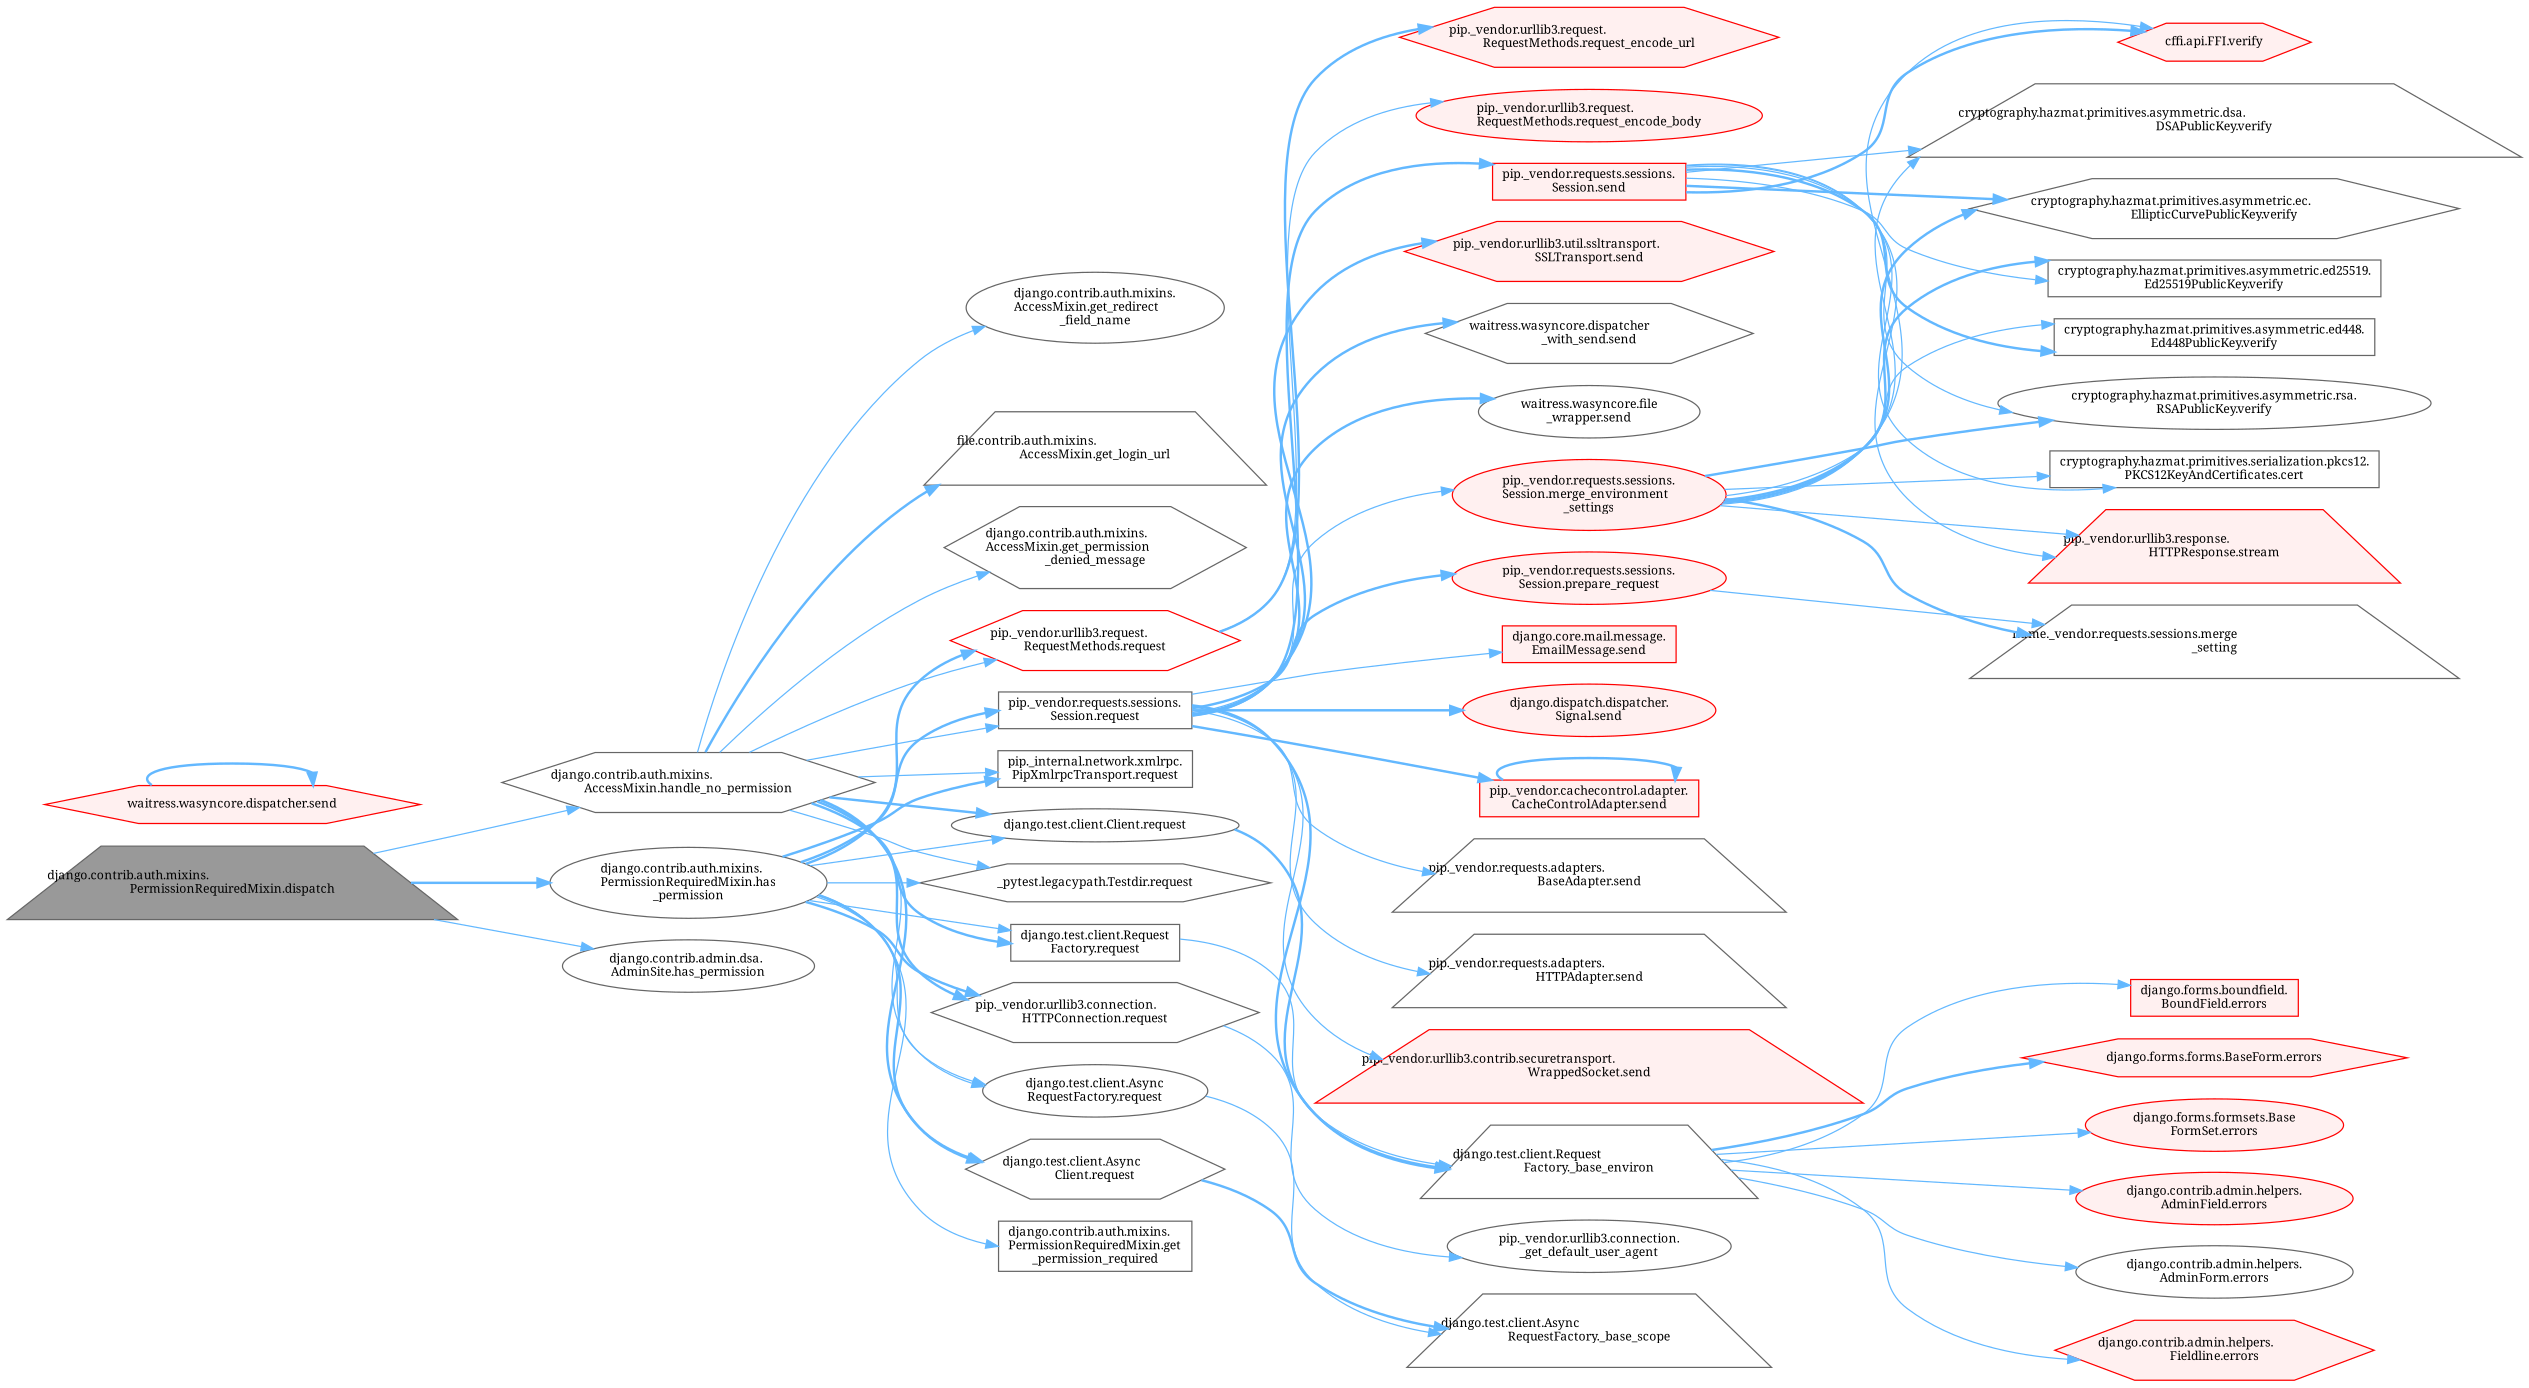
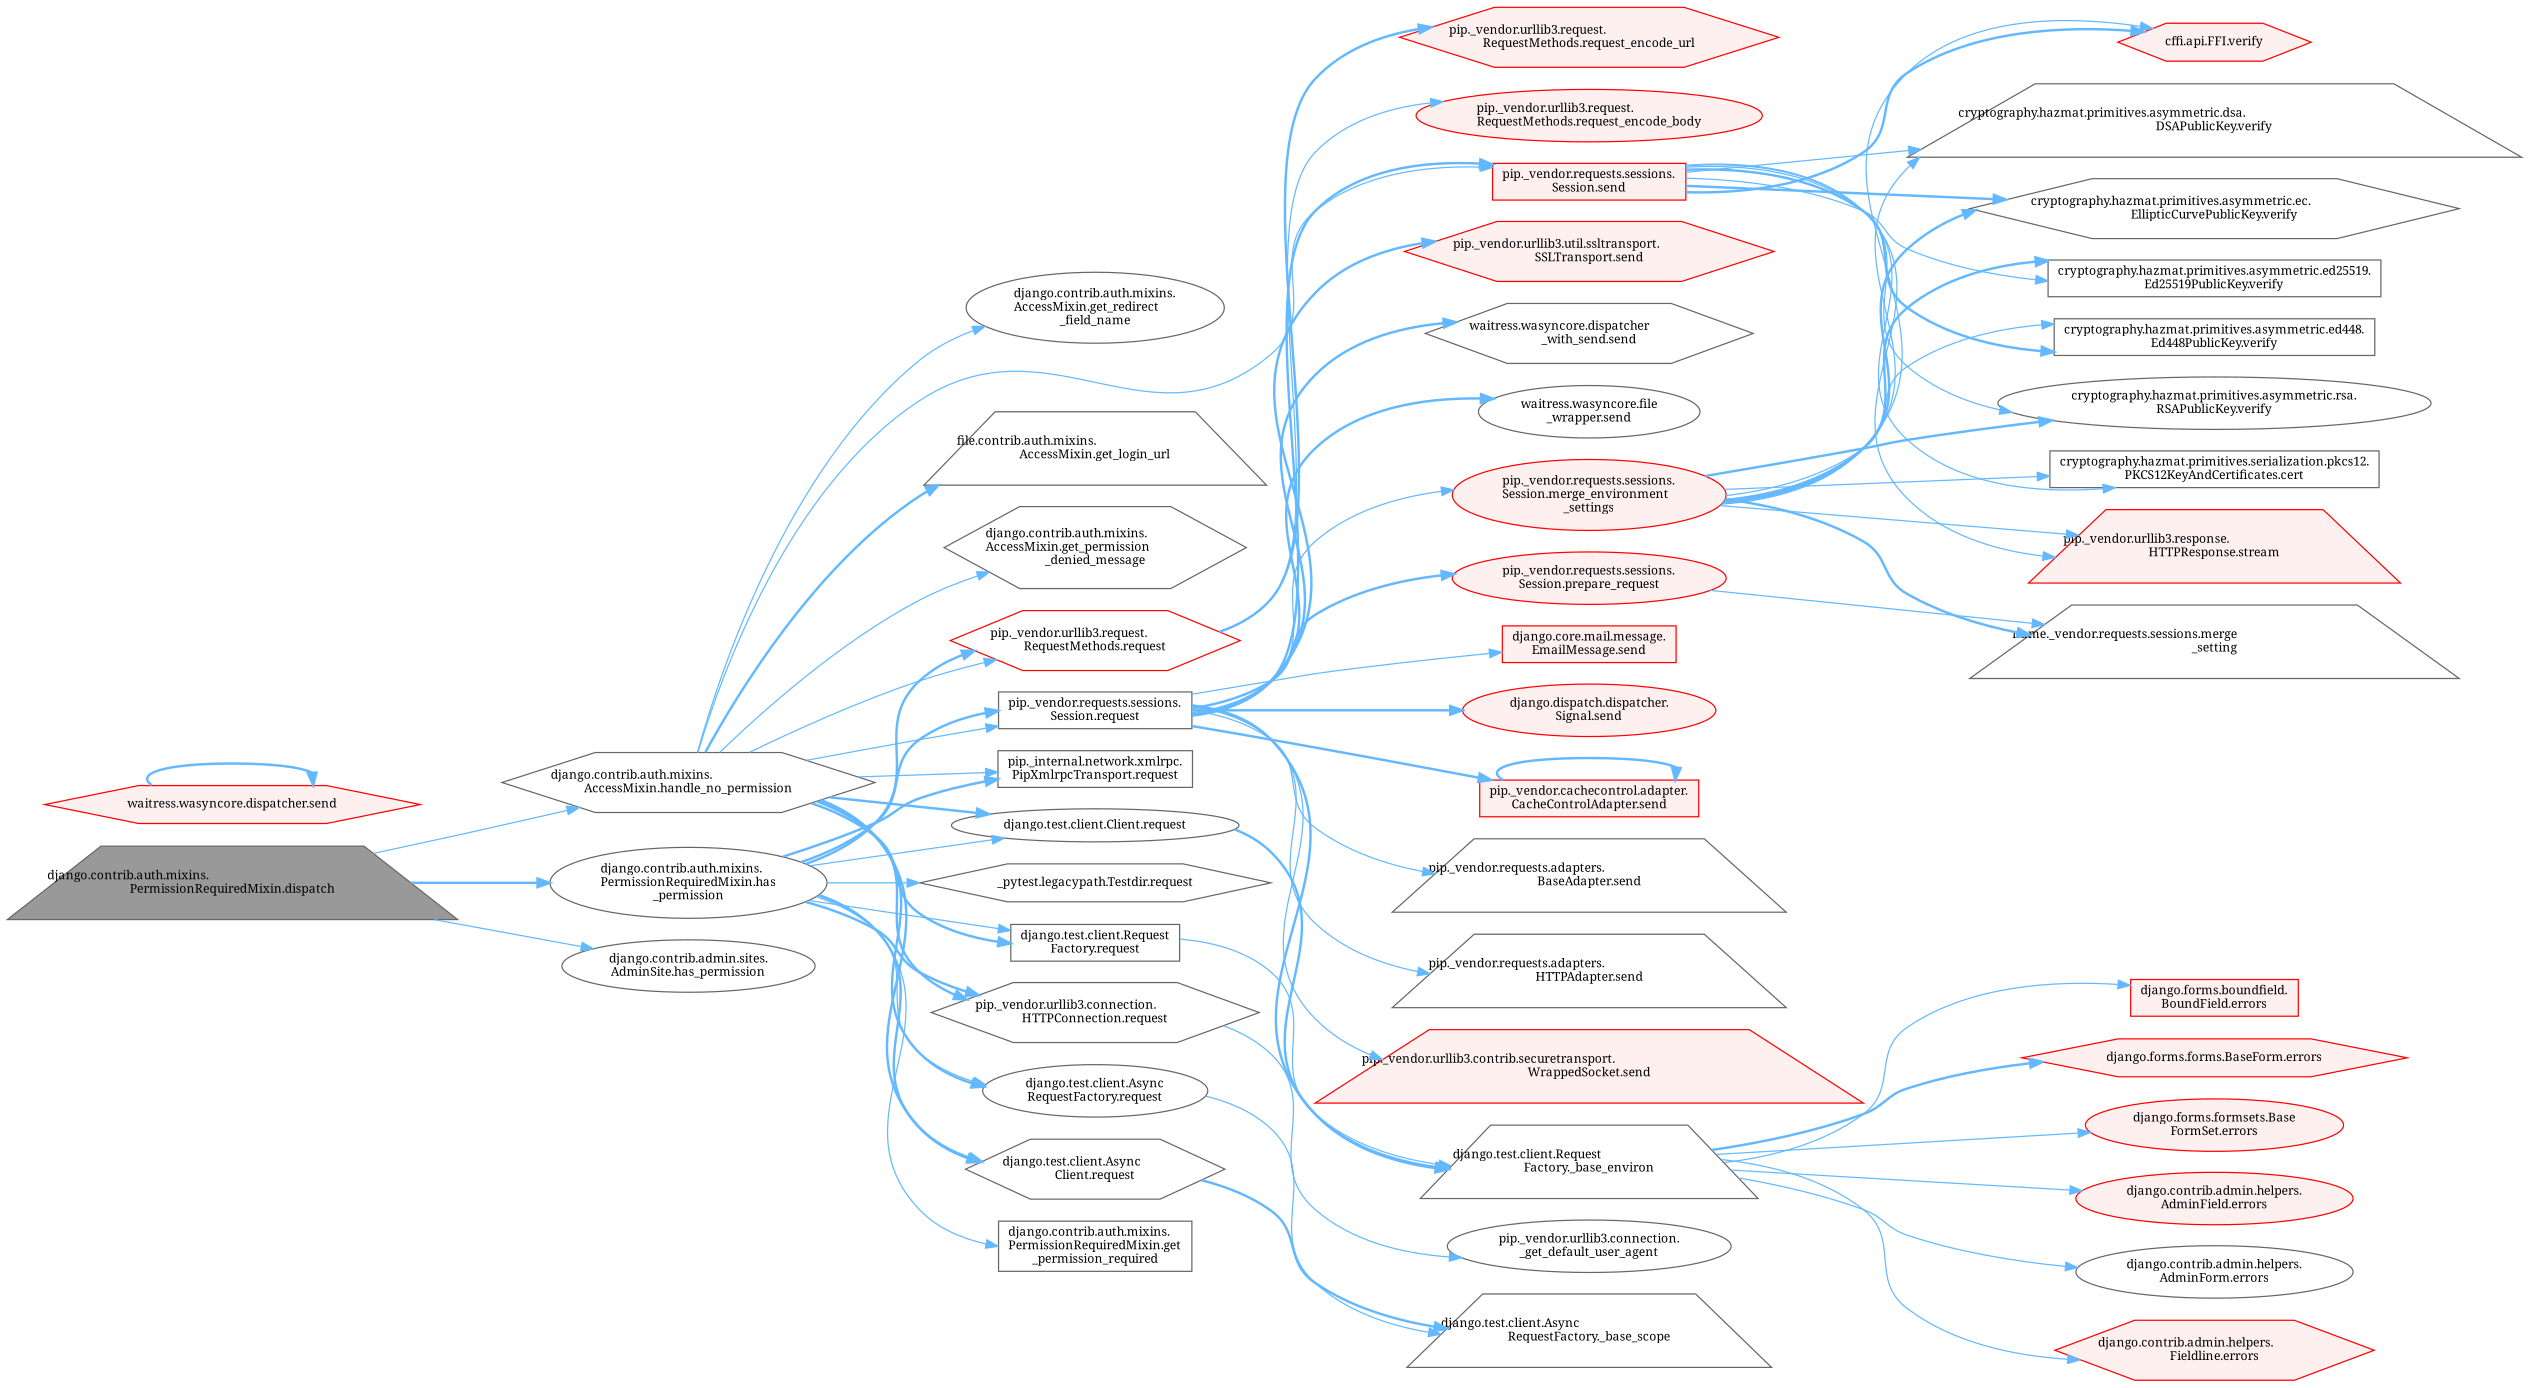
(892, 843) -> (1052, 374)
(897, 942) -> (897, 942)
(689, 966) -> (689, 966)
